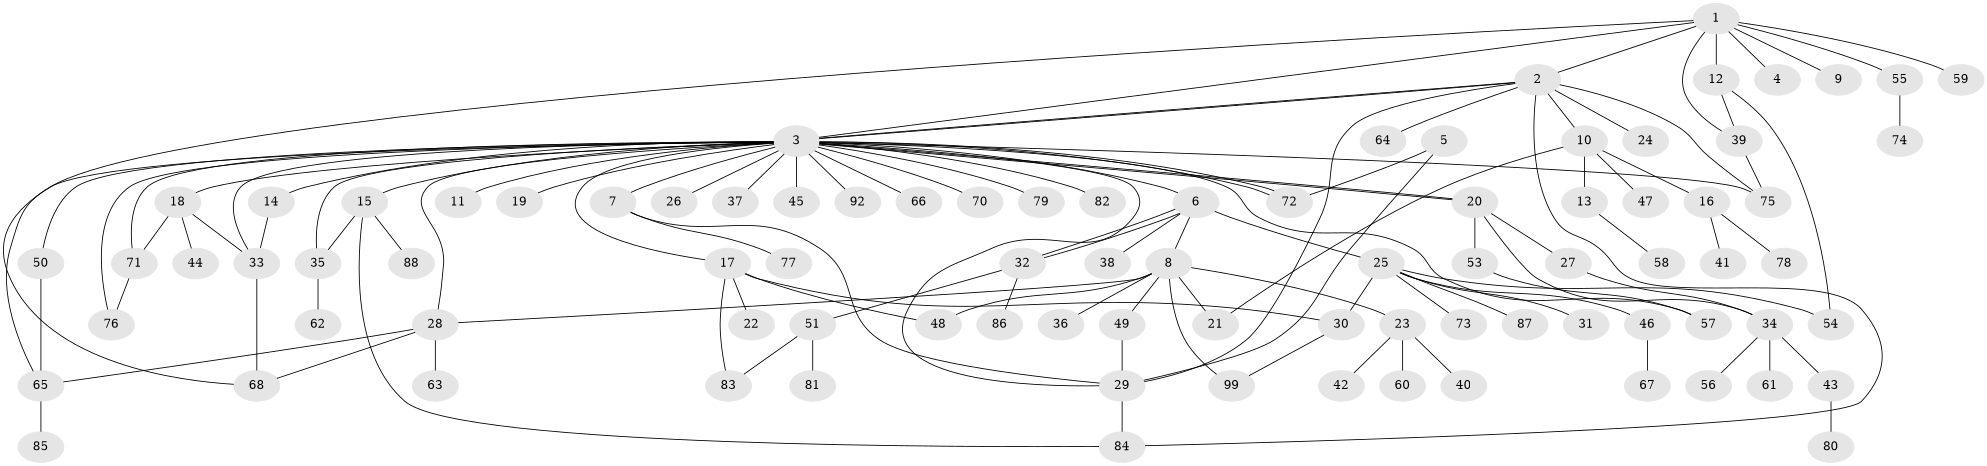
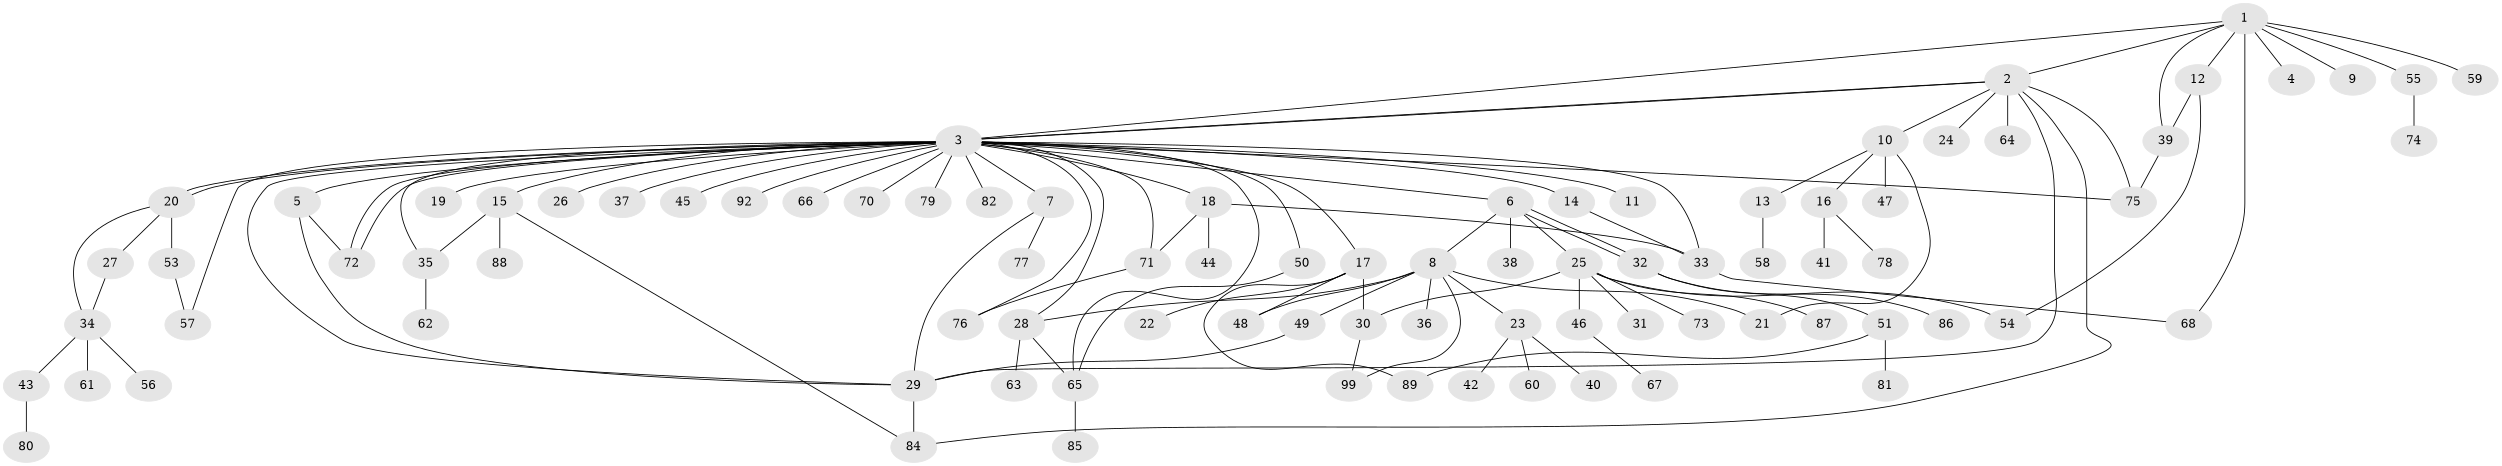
none -> (625, 157)
(346, 355) -> none
(729, 386) -> (1410, 386)
